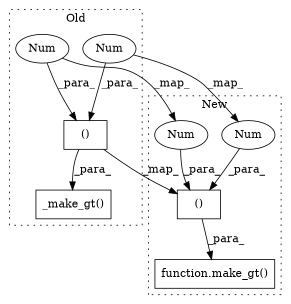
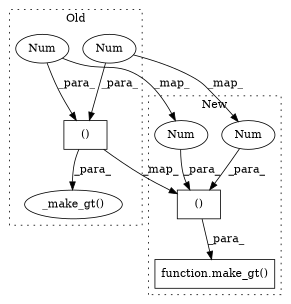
(73, 204) -> (73, 204)
